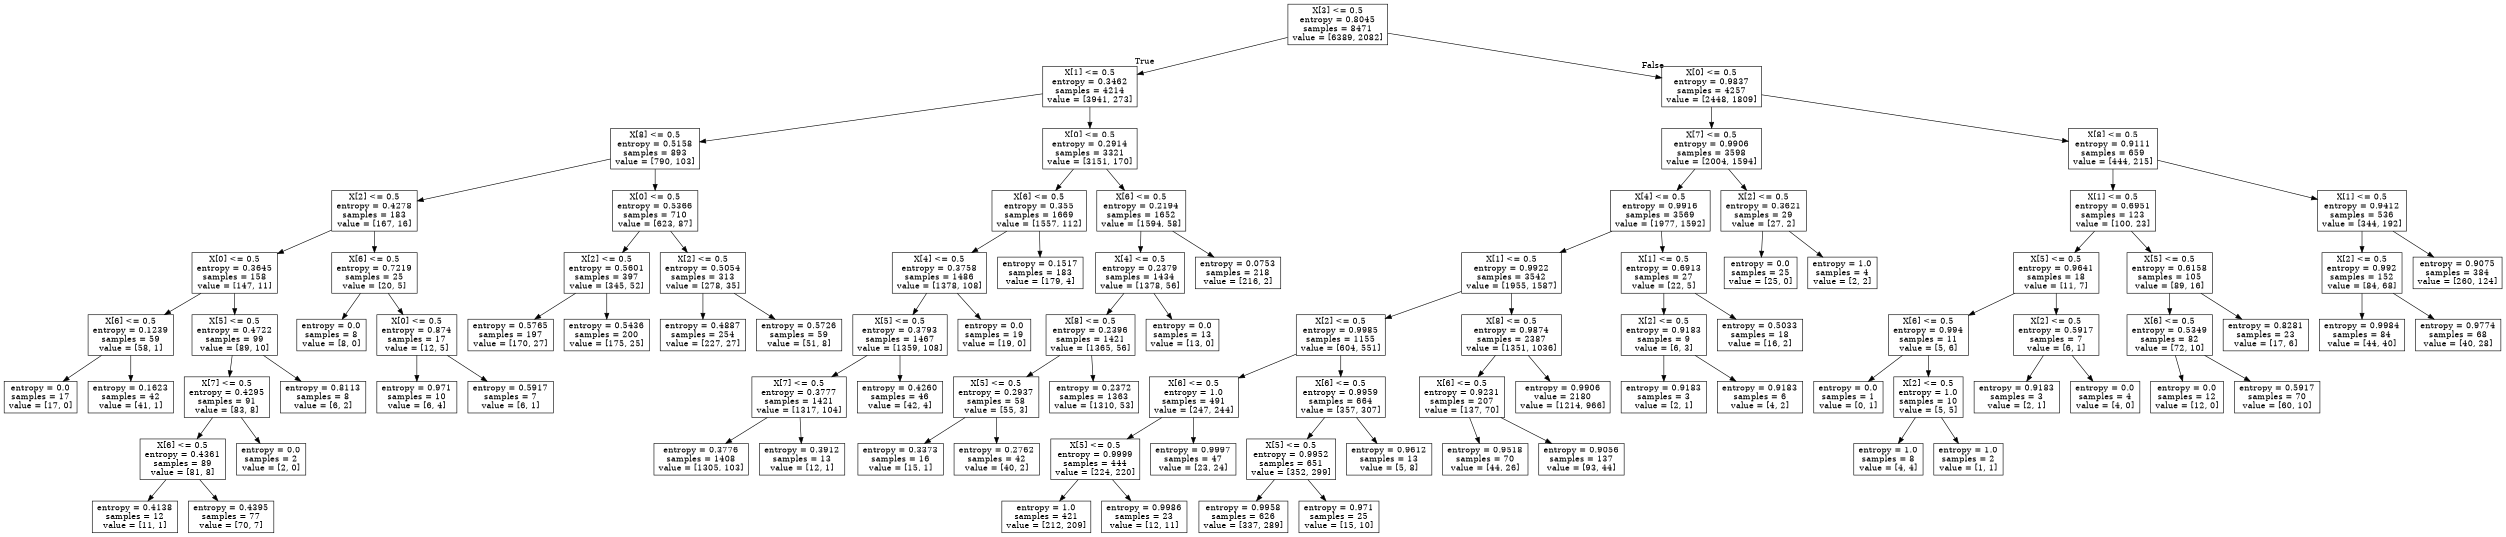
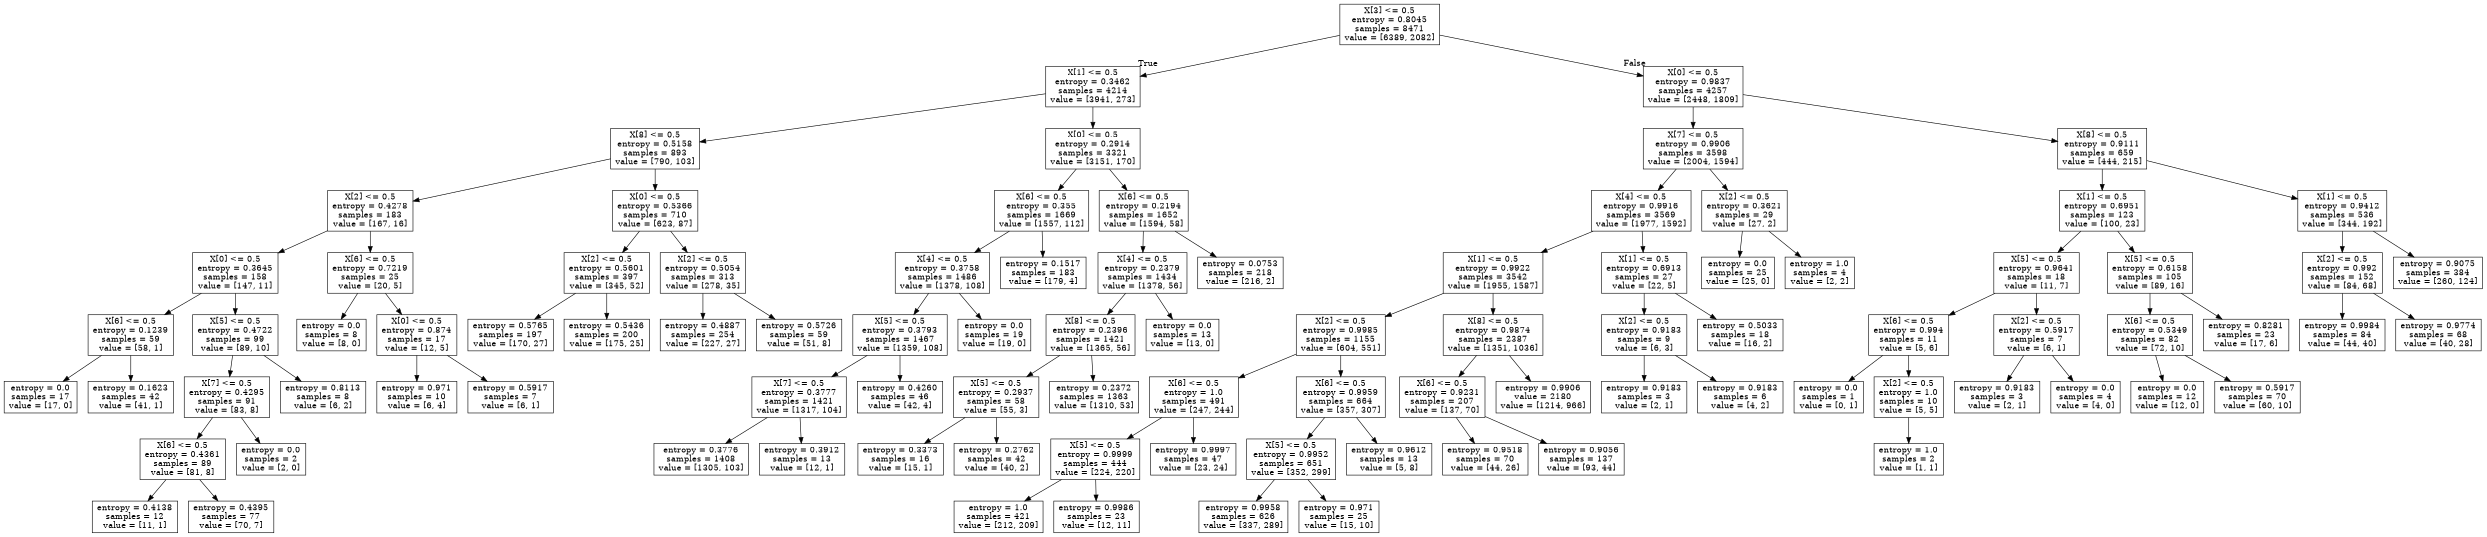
(1888, 459) -> none
